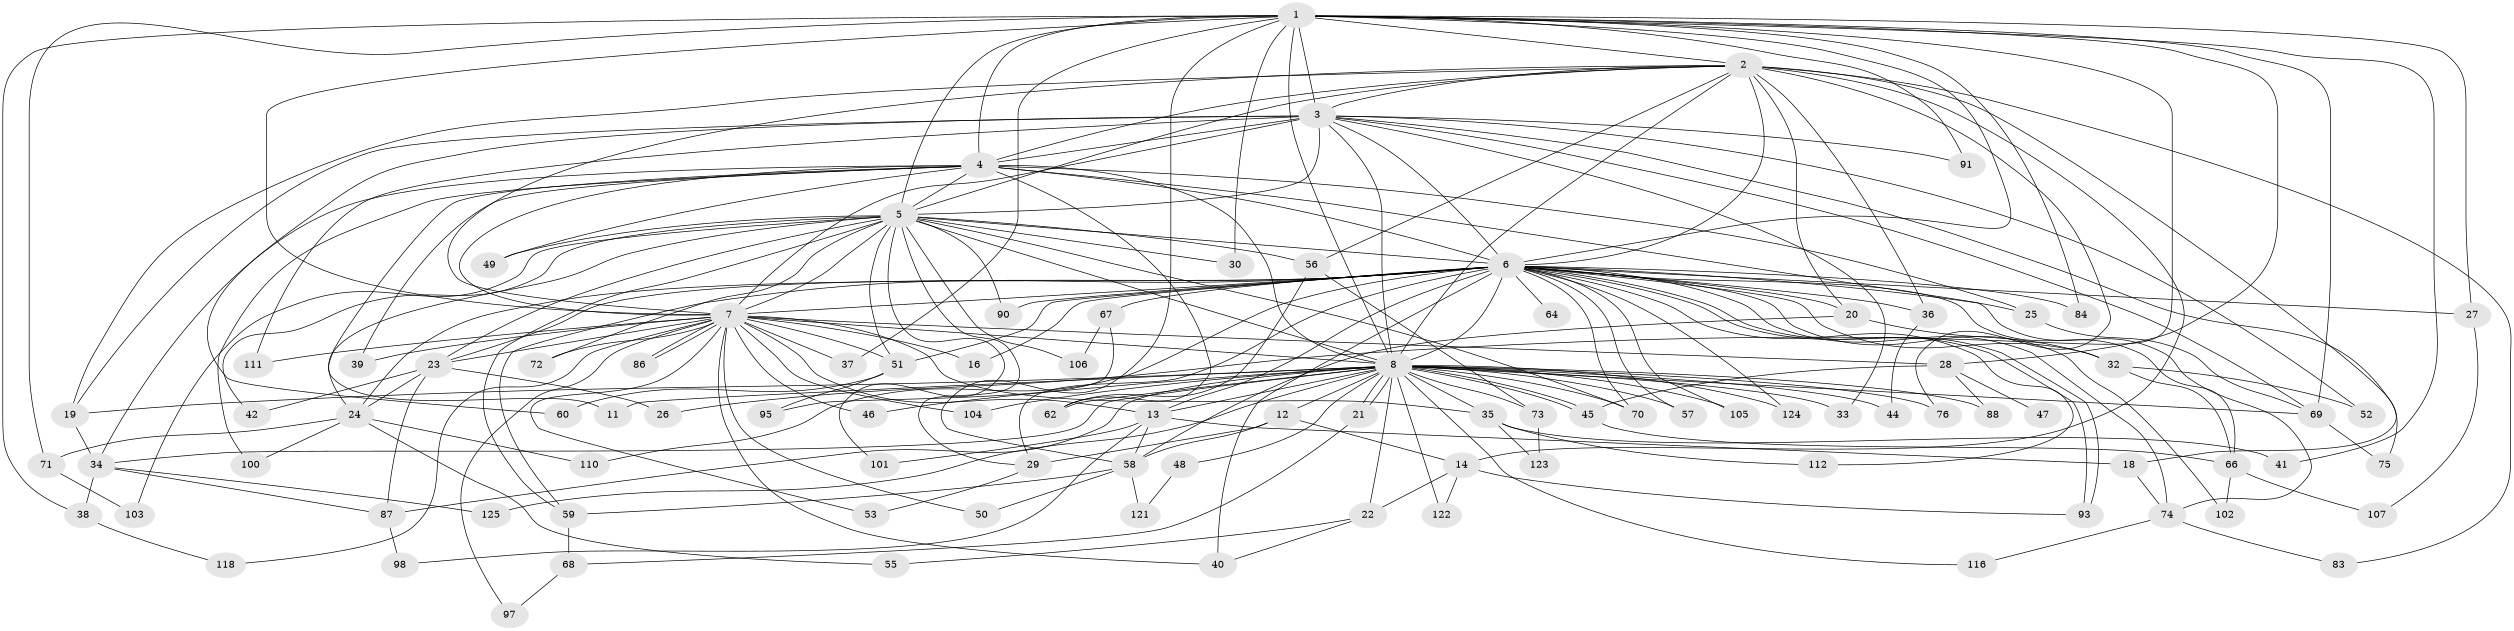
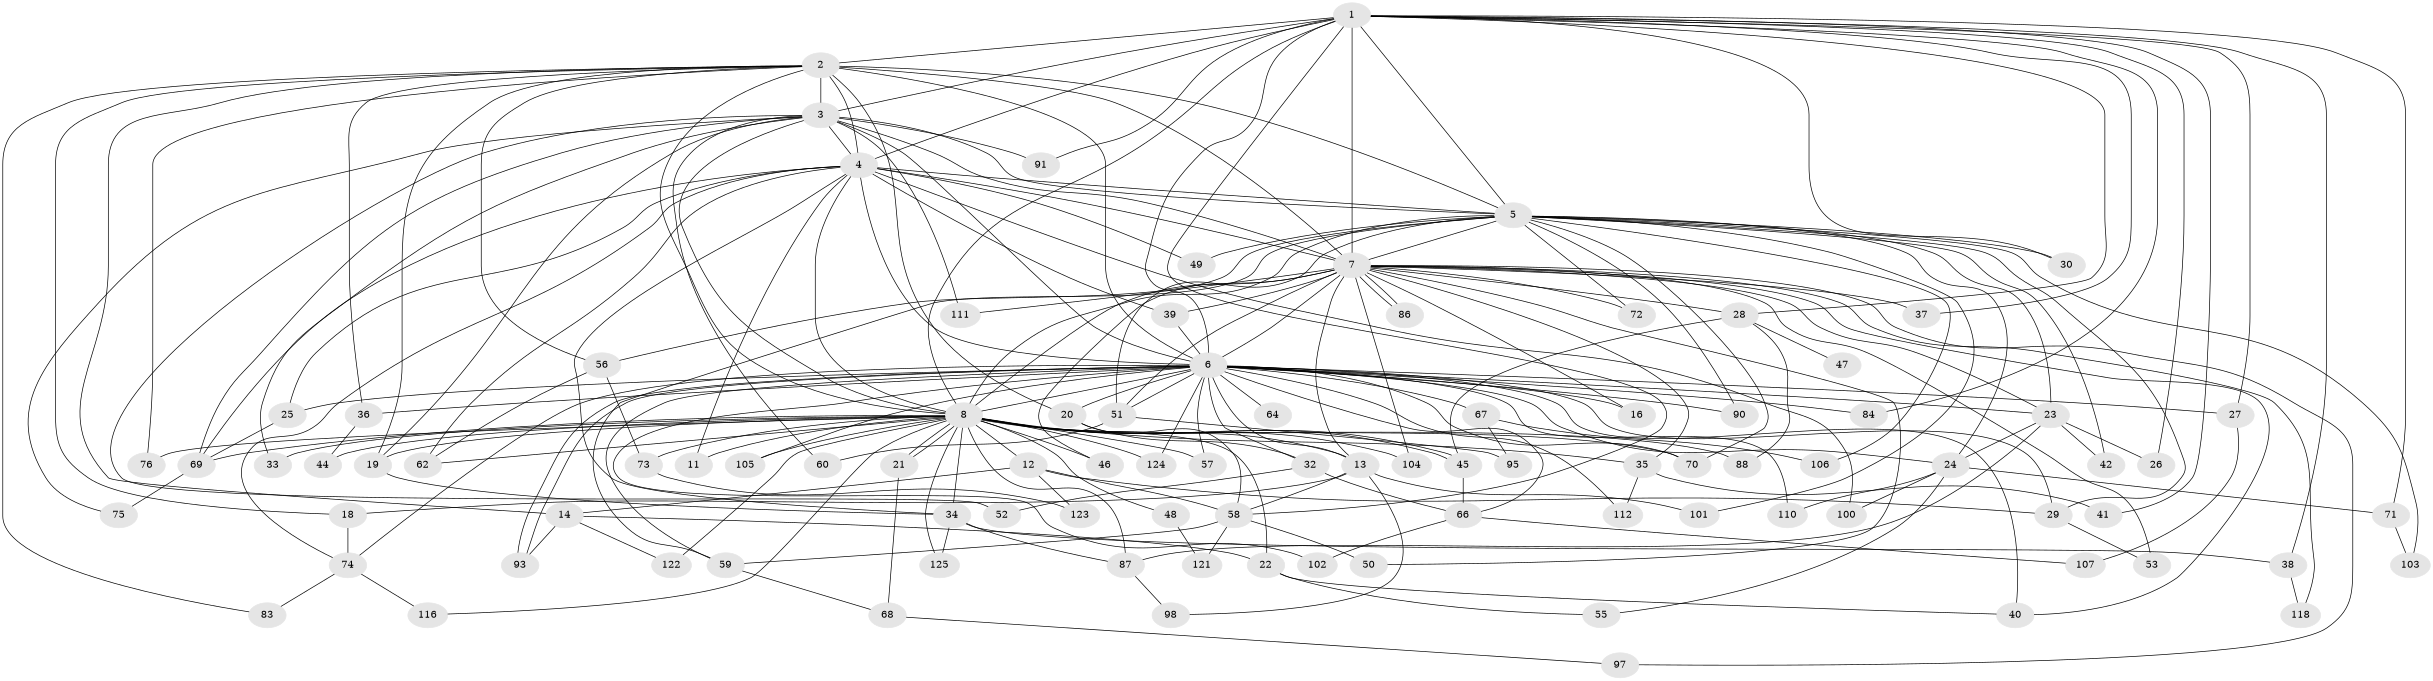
(2215, 50) -> (501, 228)
(1217, 241) -> (1189, 340)
(1517, 443) -> (1057, 493)
